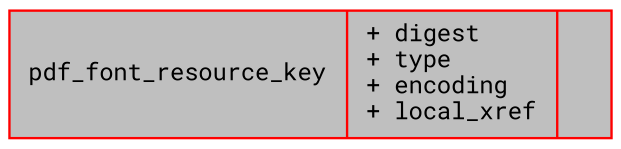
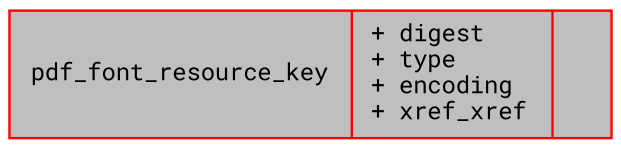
(452, 112) -> (450, 112)
